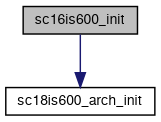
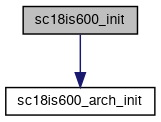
(80, 20) -> (80, 20)
